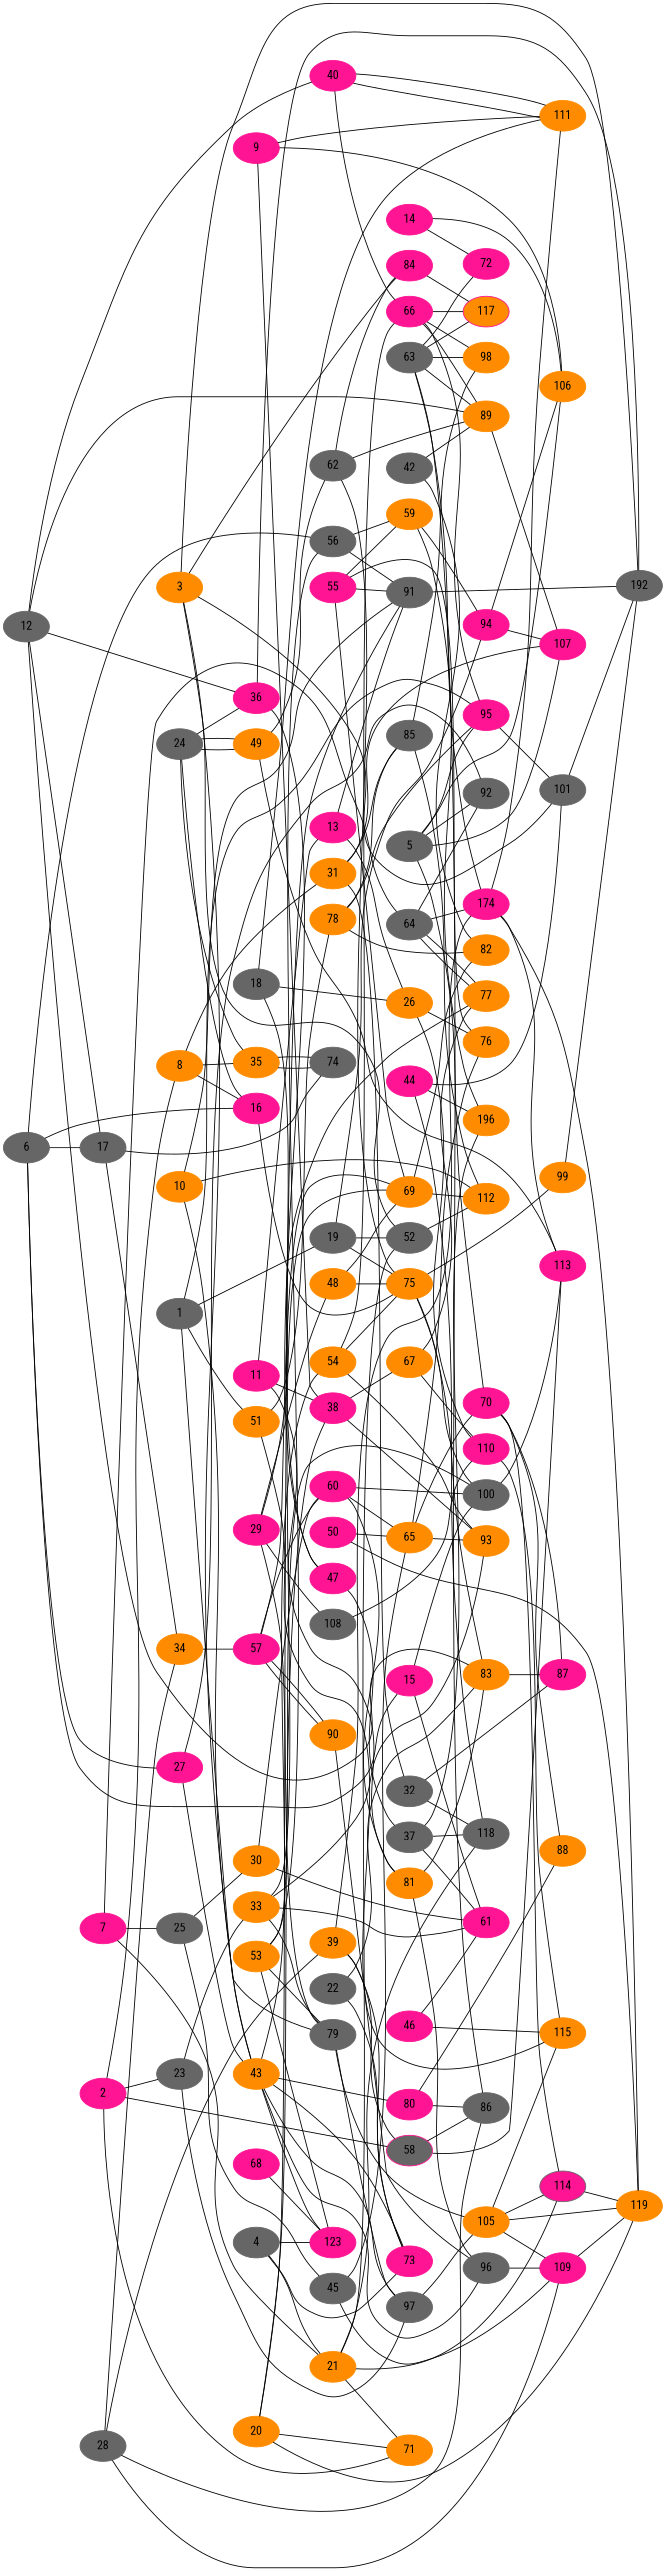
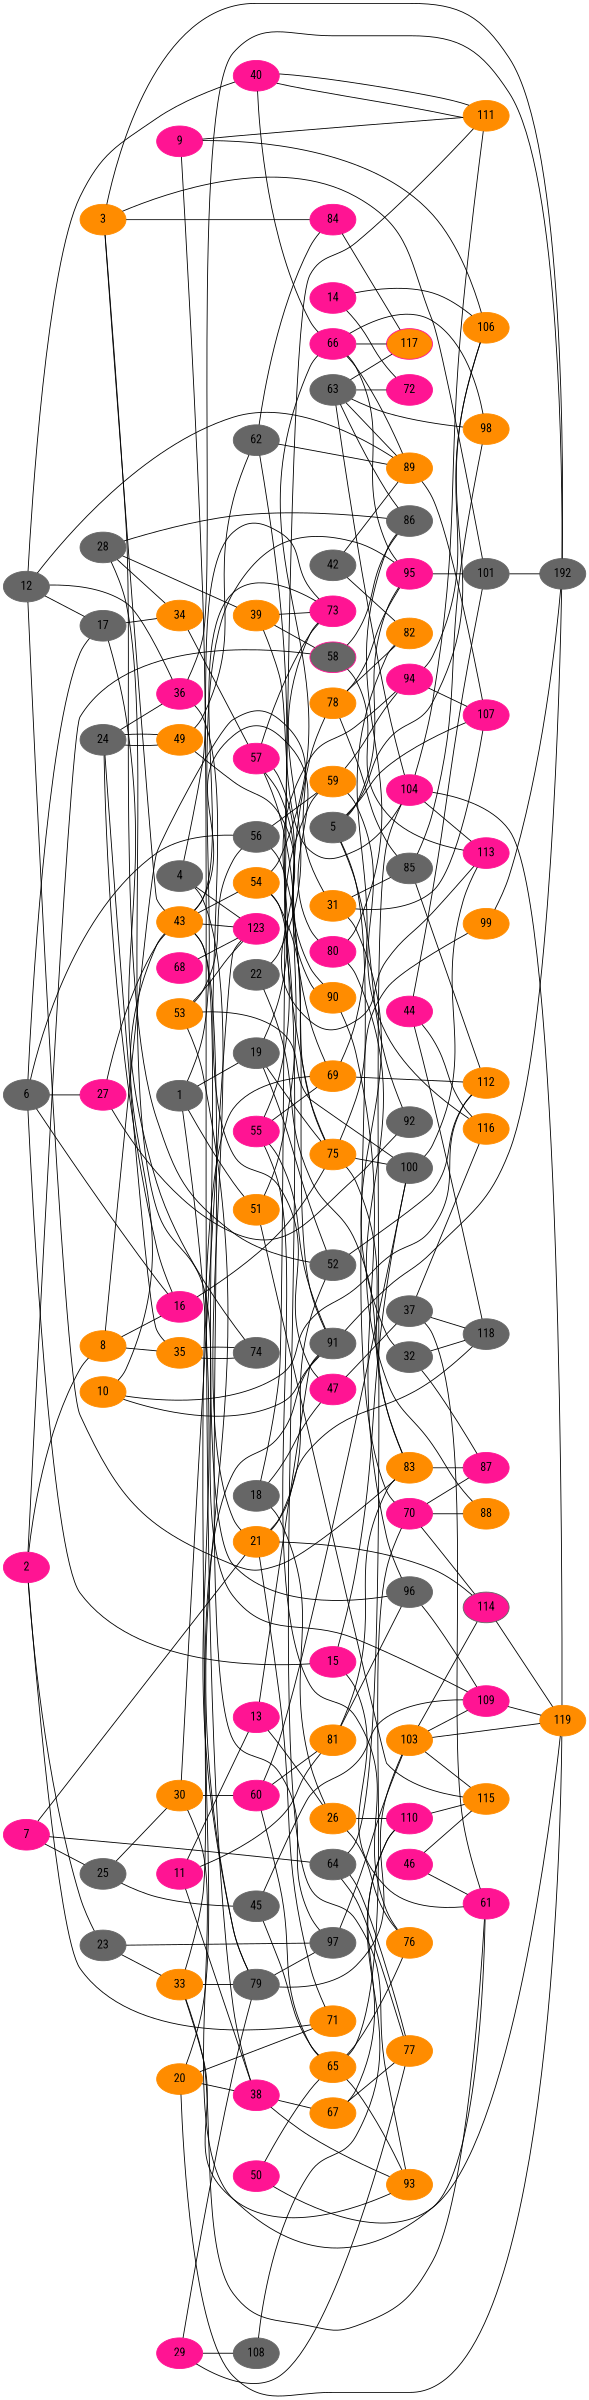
(448, 859) -> none
(486, 904) -> (410, 790)
(486, 1120) -> (486, 1129)
(333, 1284) -> none
none -> (197, 1485)
(283, 1563) -> (277, 699)
(486, 2222) -> (410, 1740)
